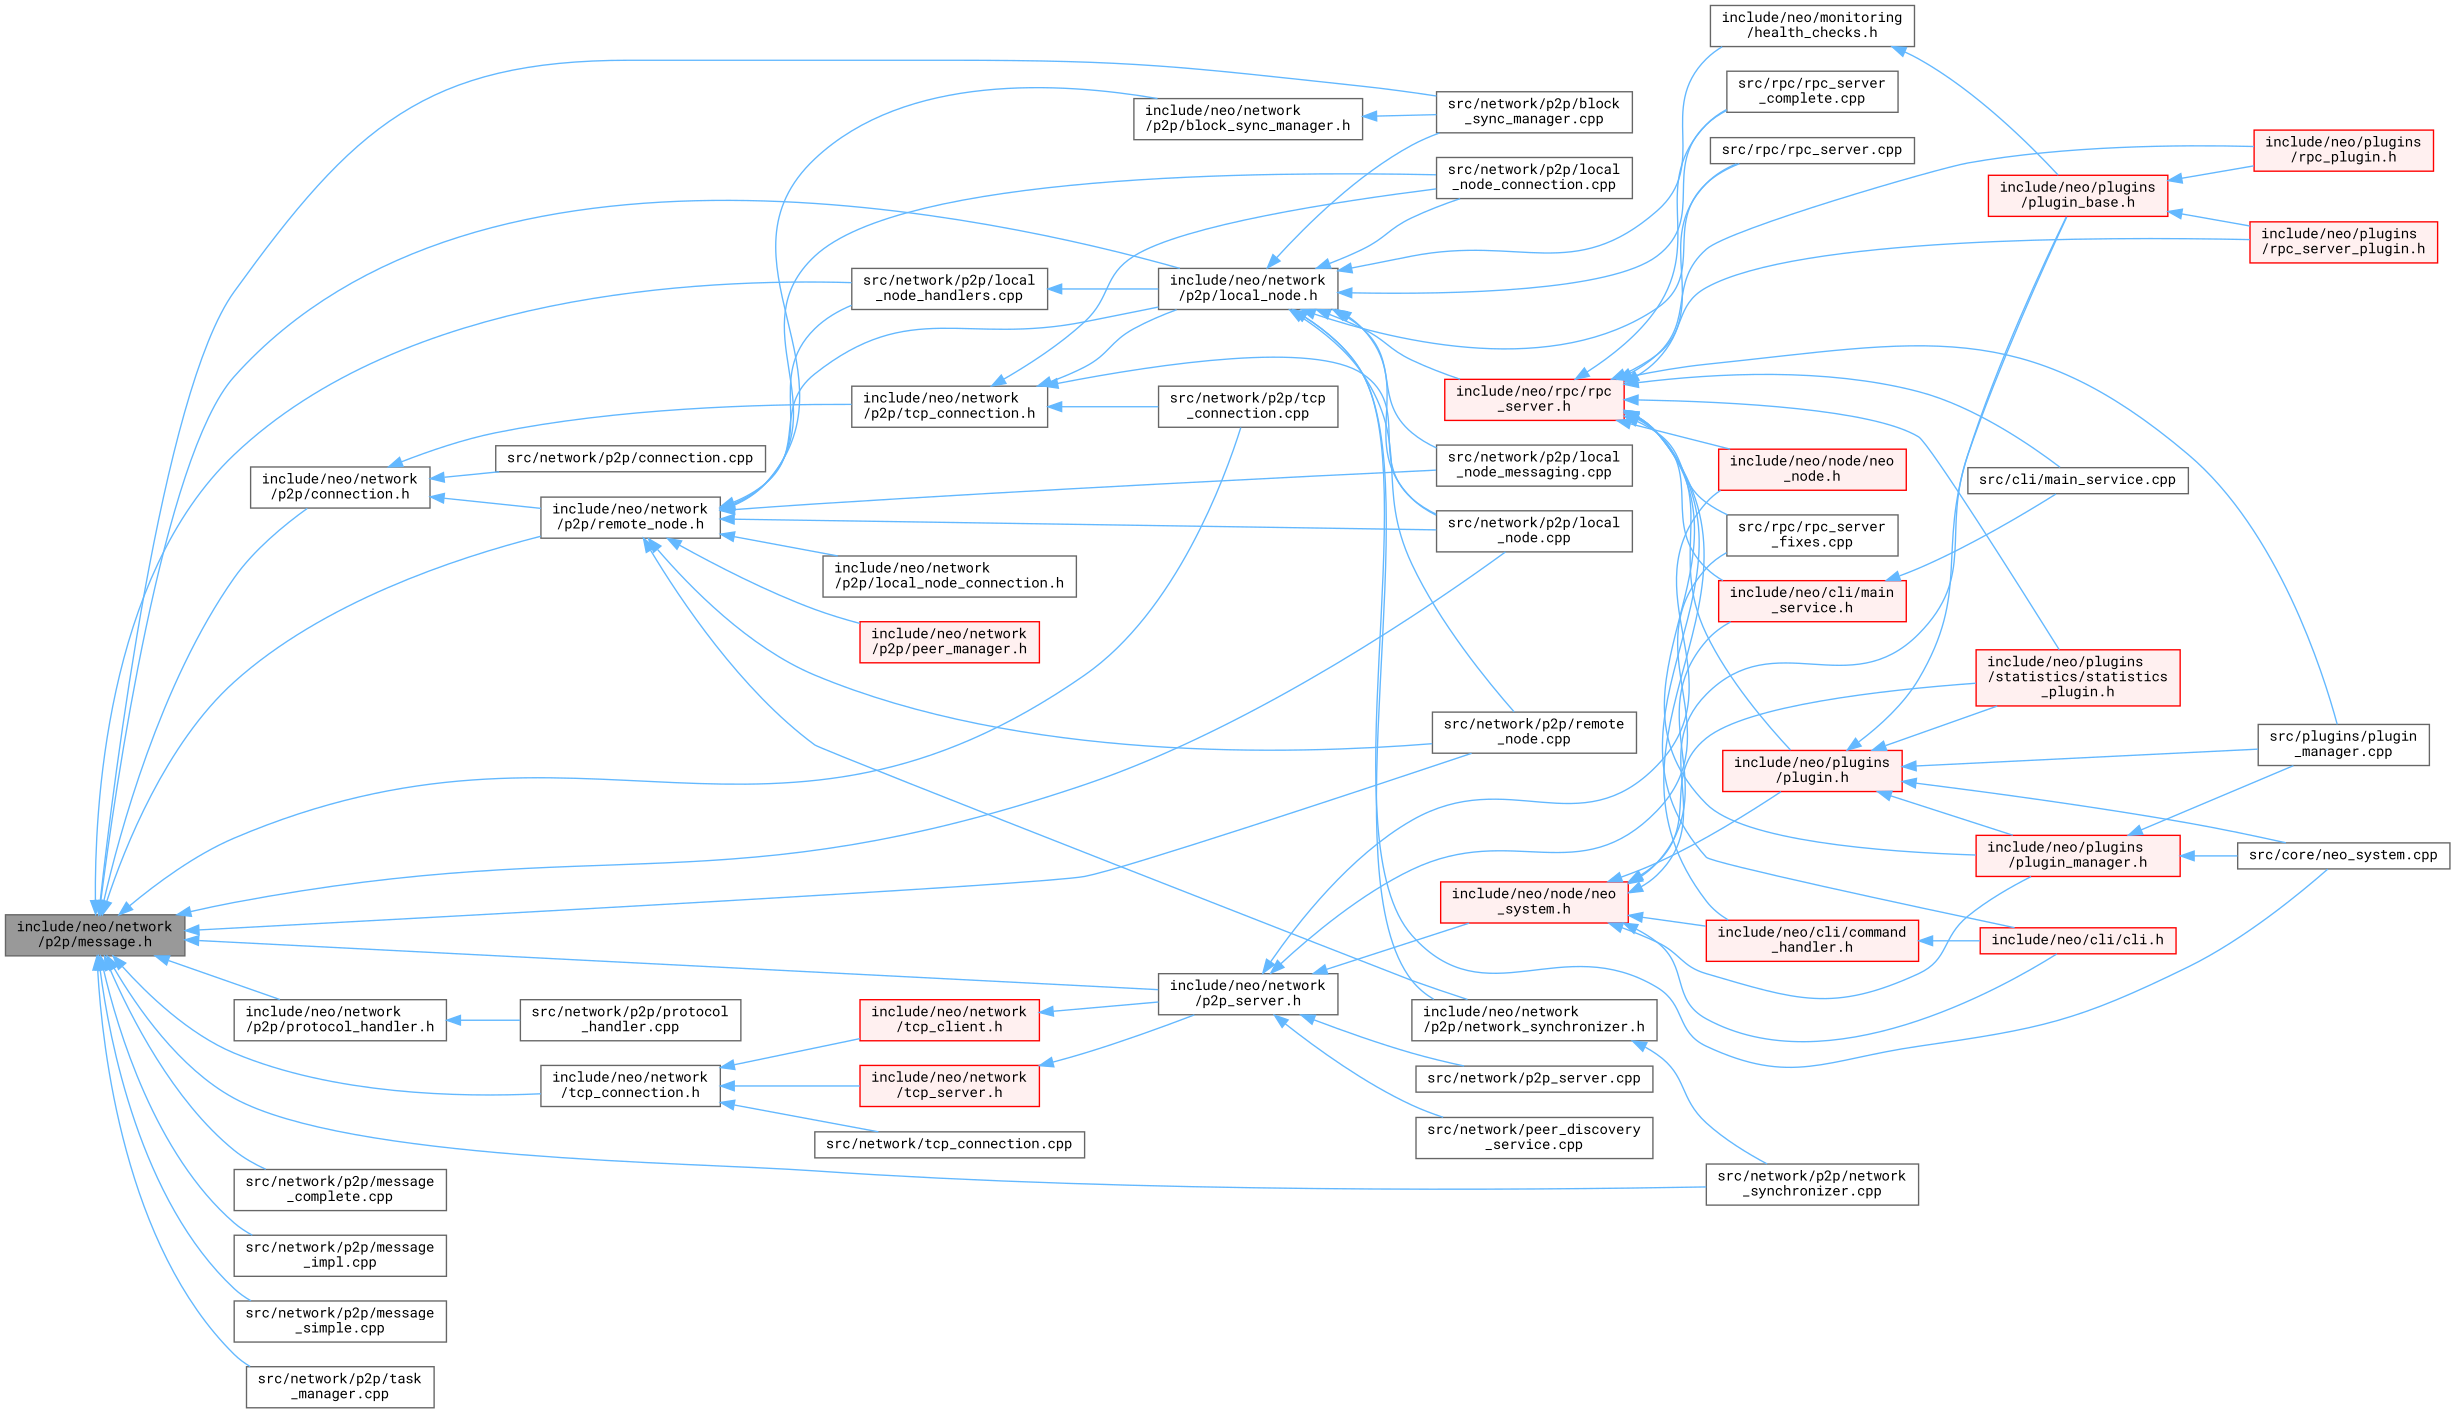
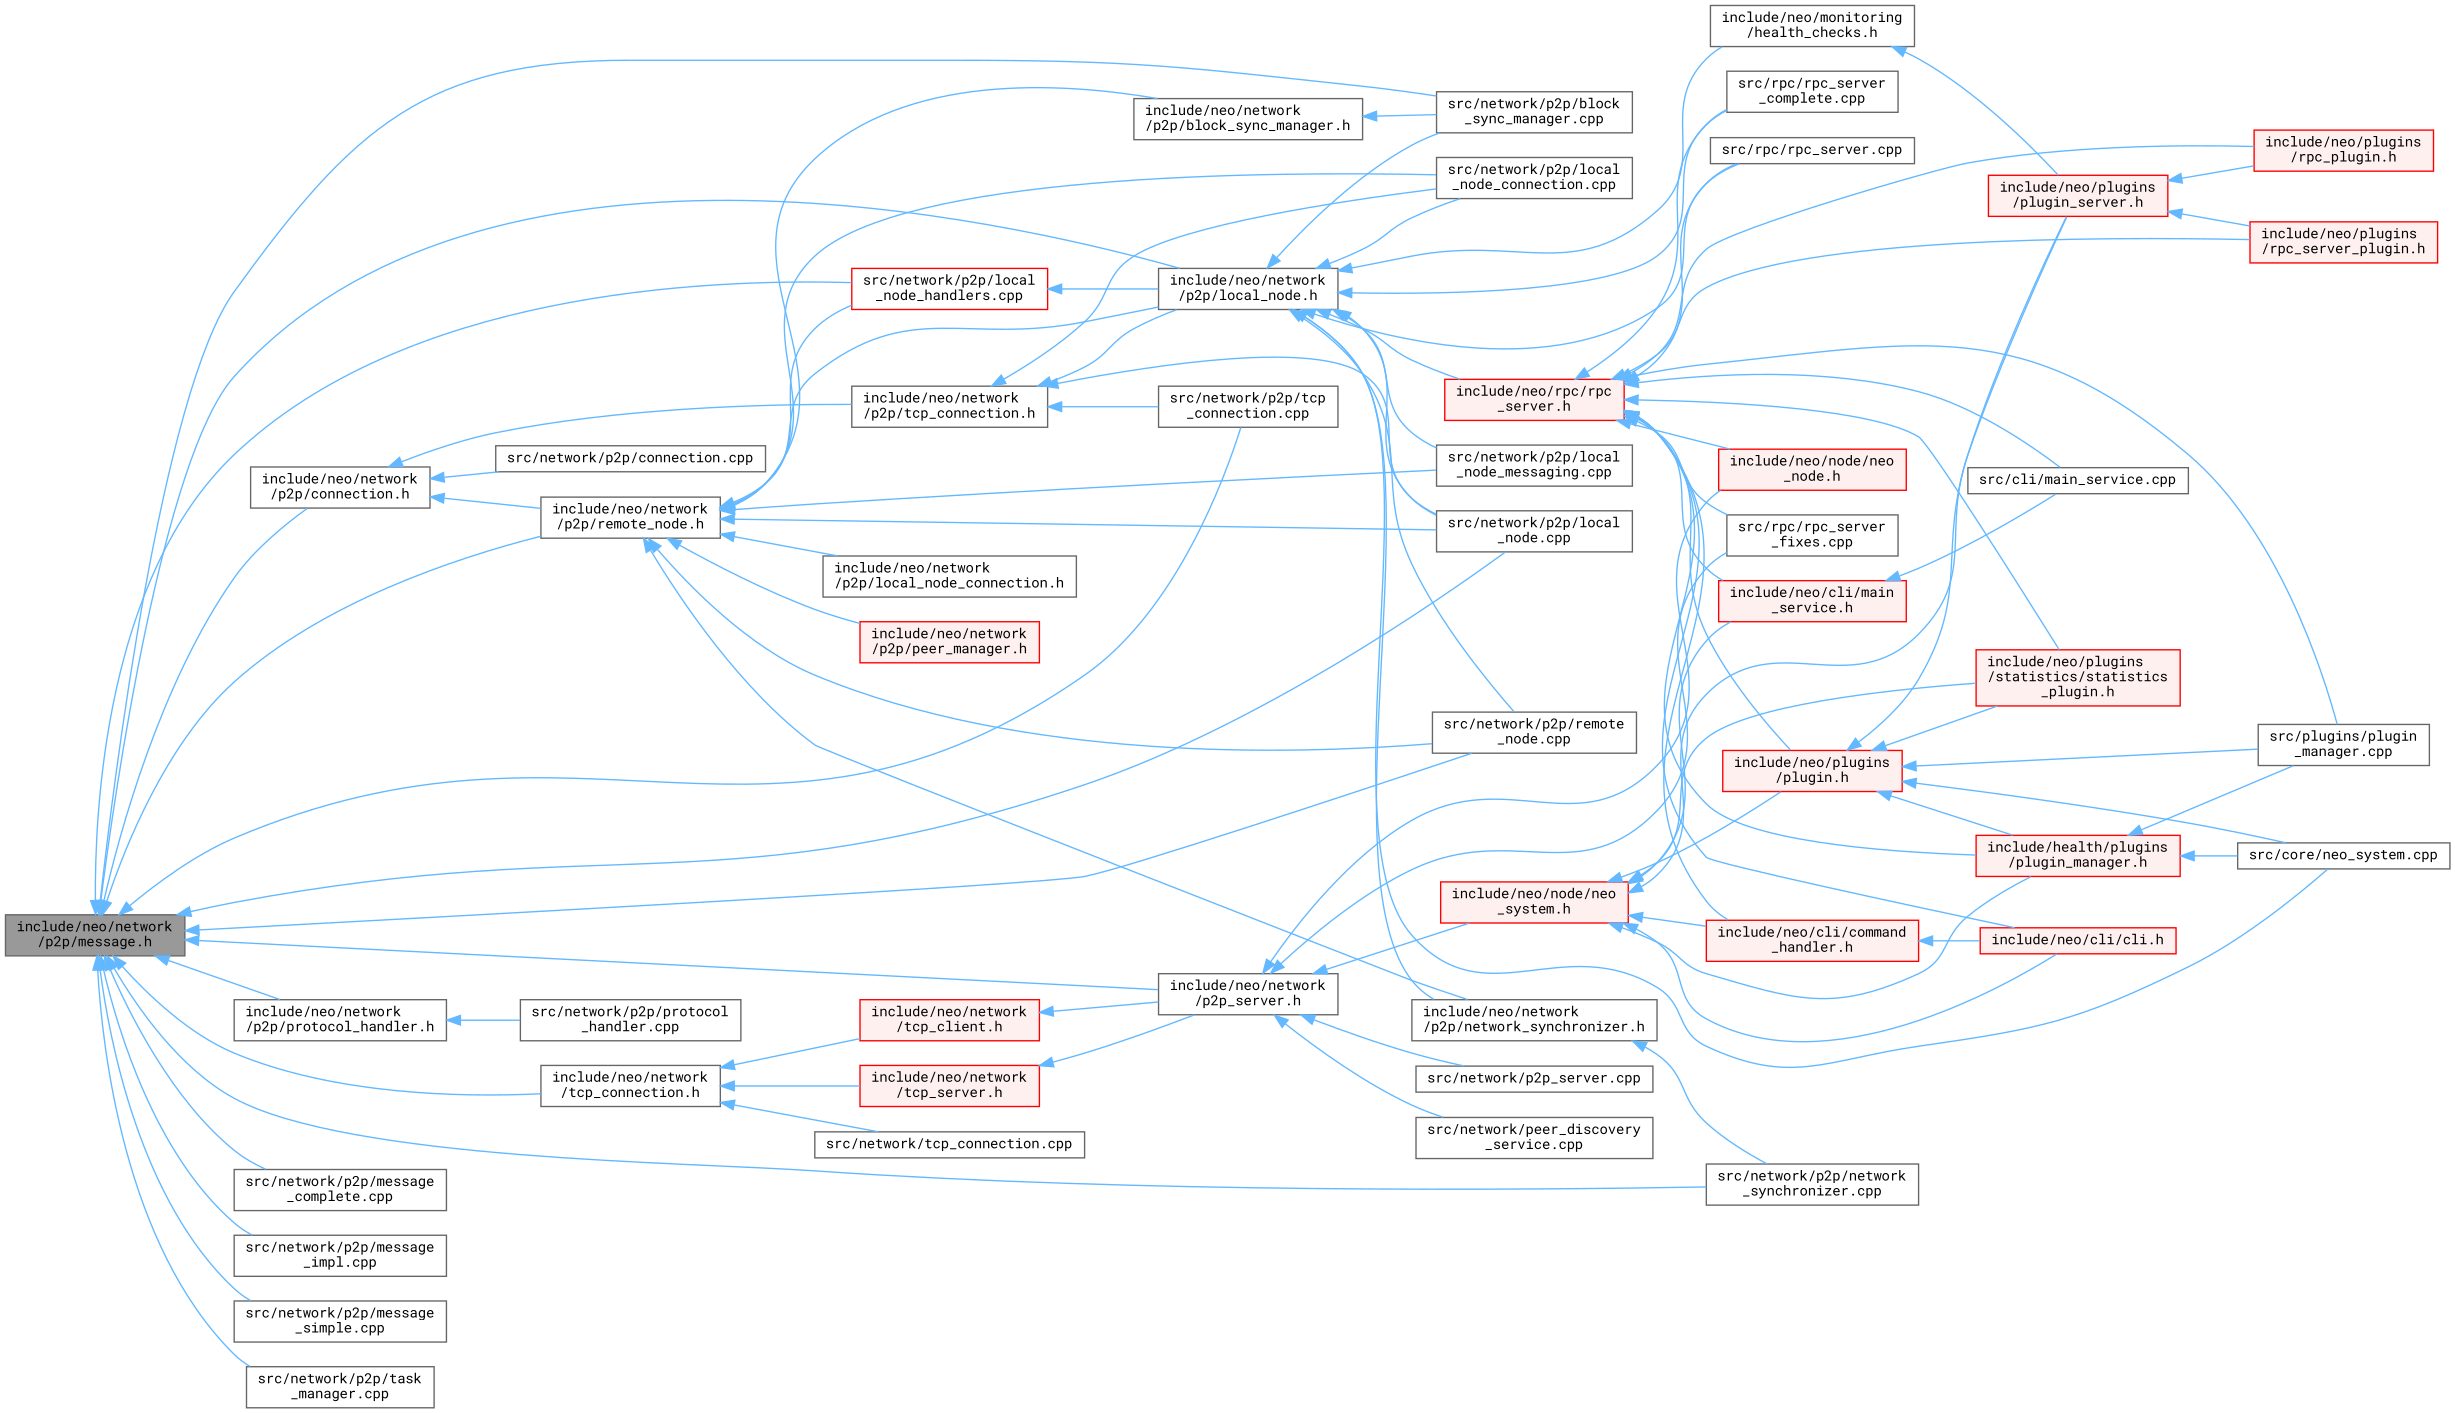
(2078, 196) -> (2078, 196)
(950, 289) -> (950, 289)
(2078, 856) -> (2078, 856)
